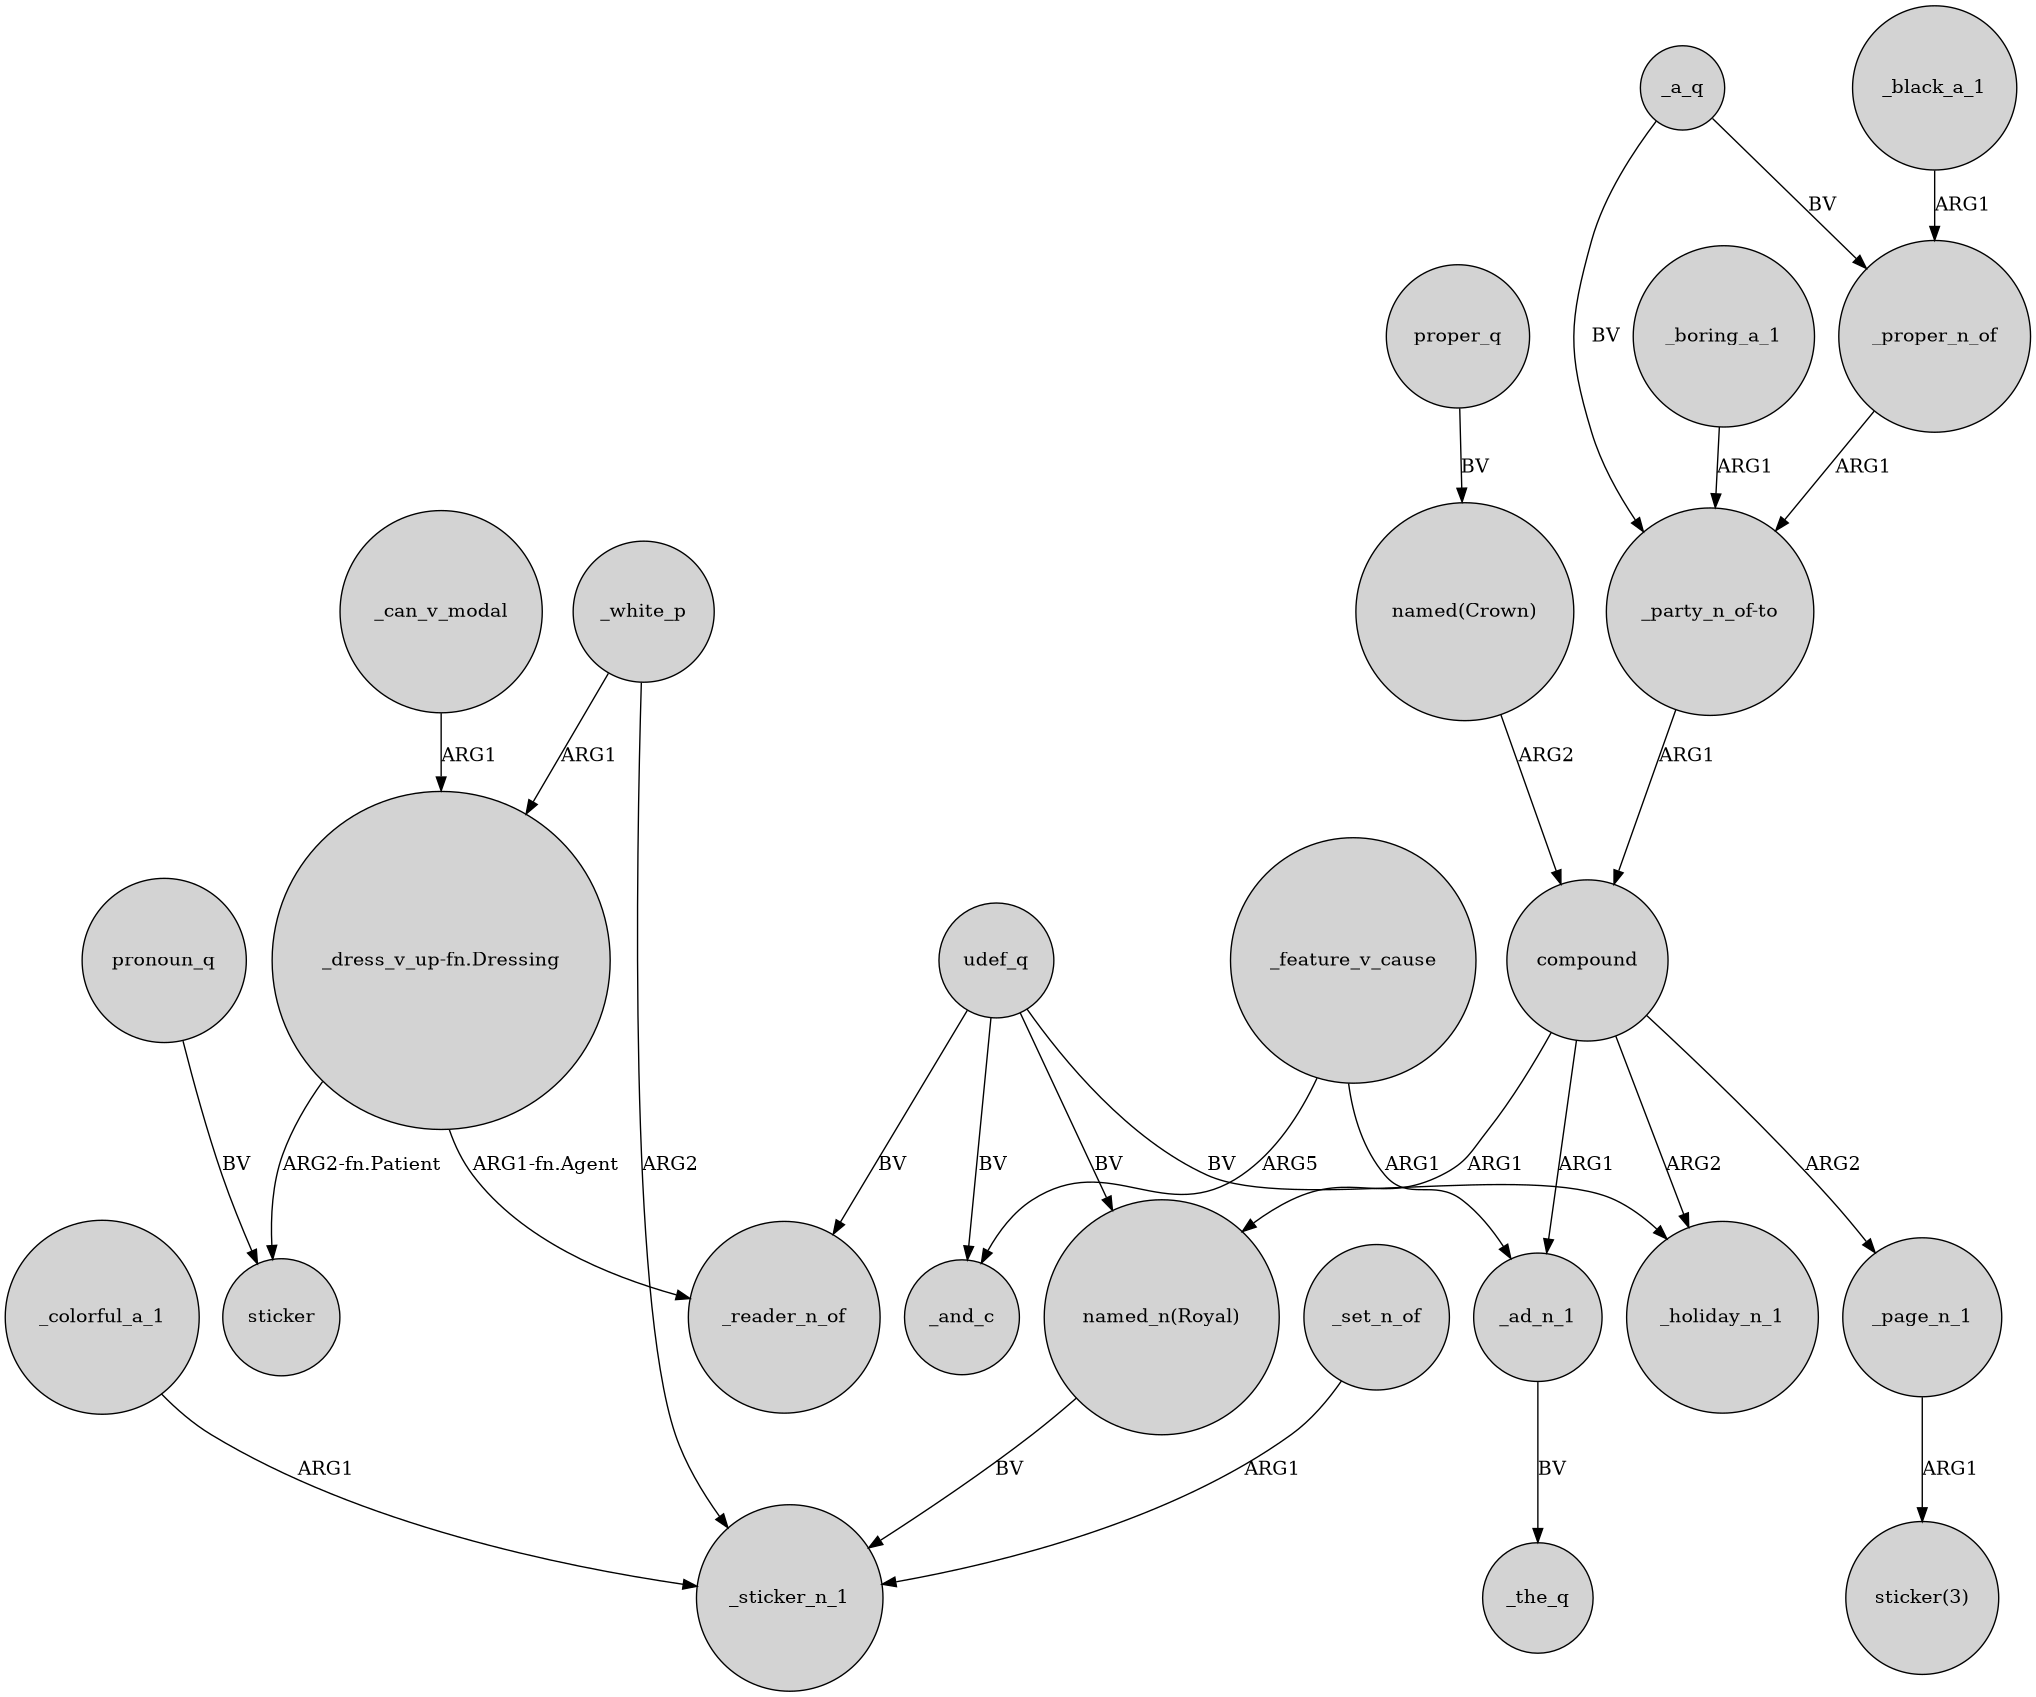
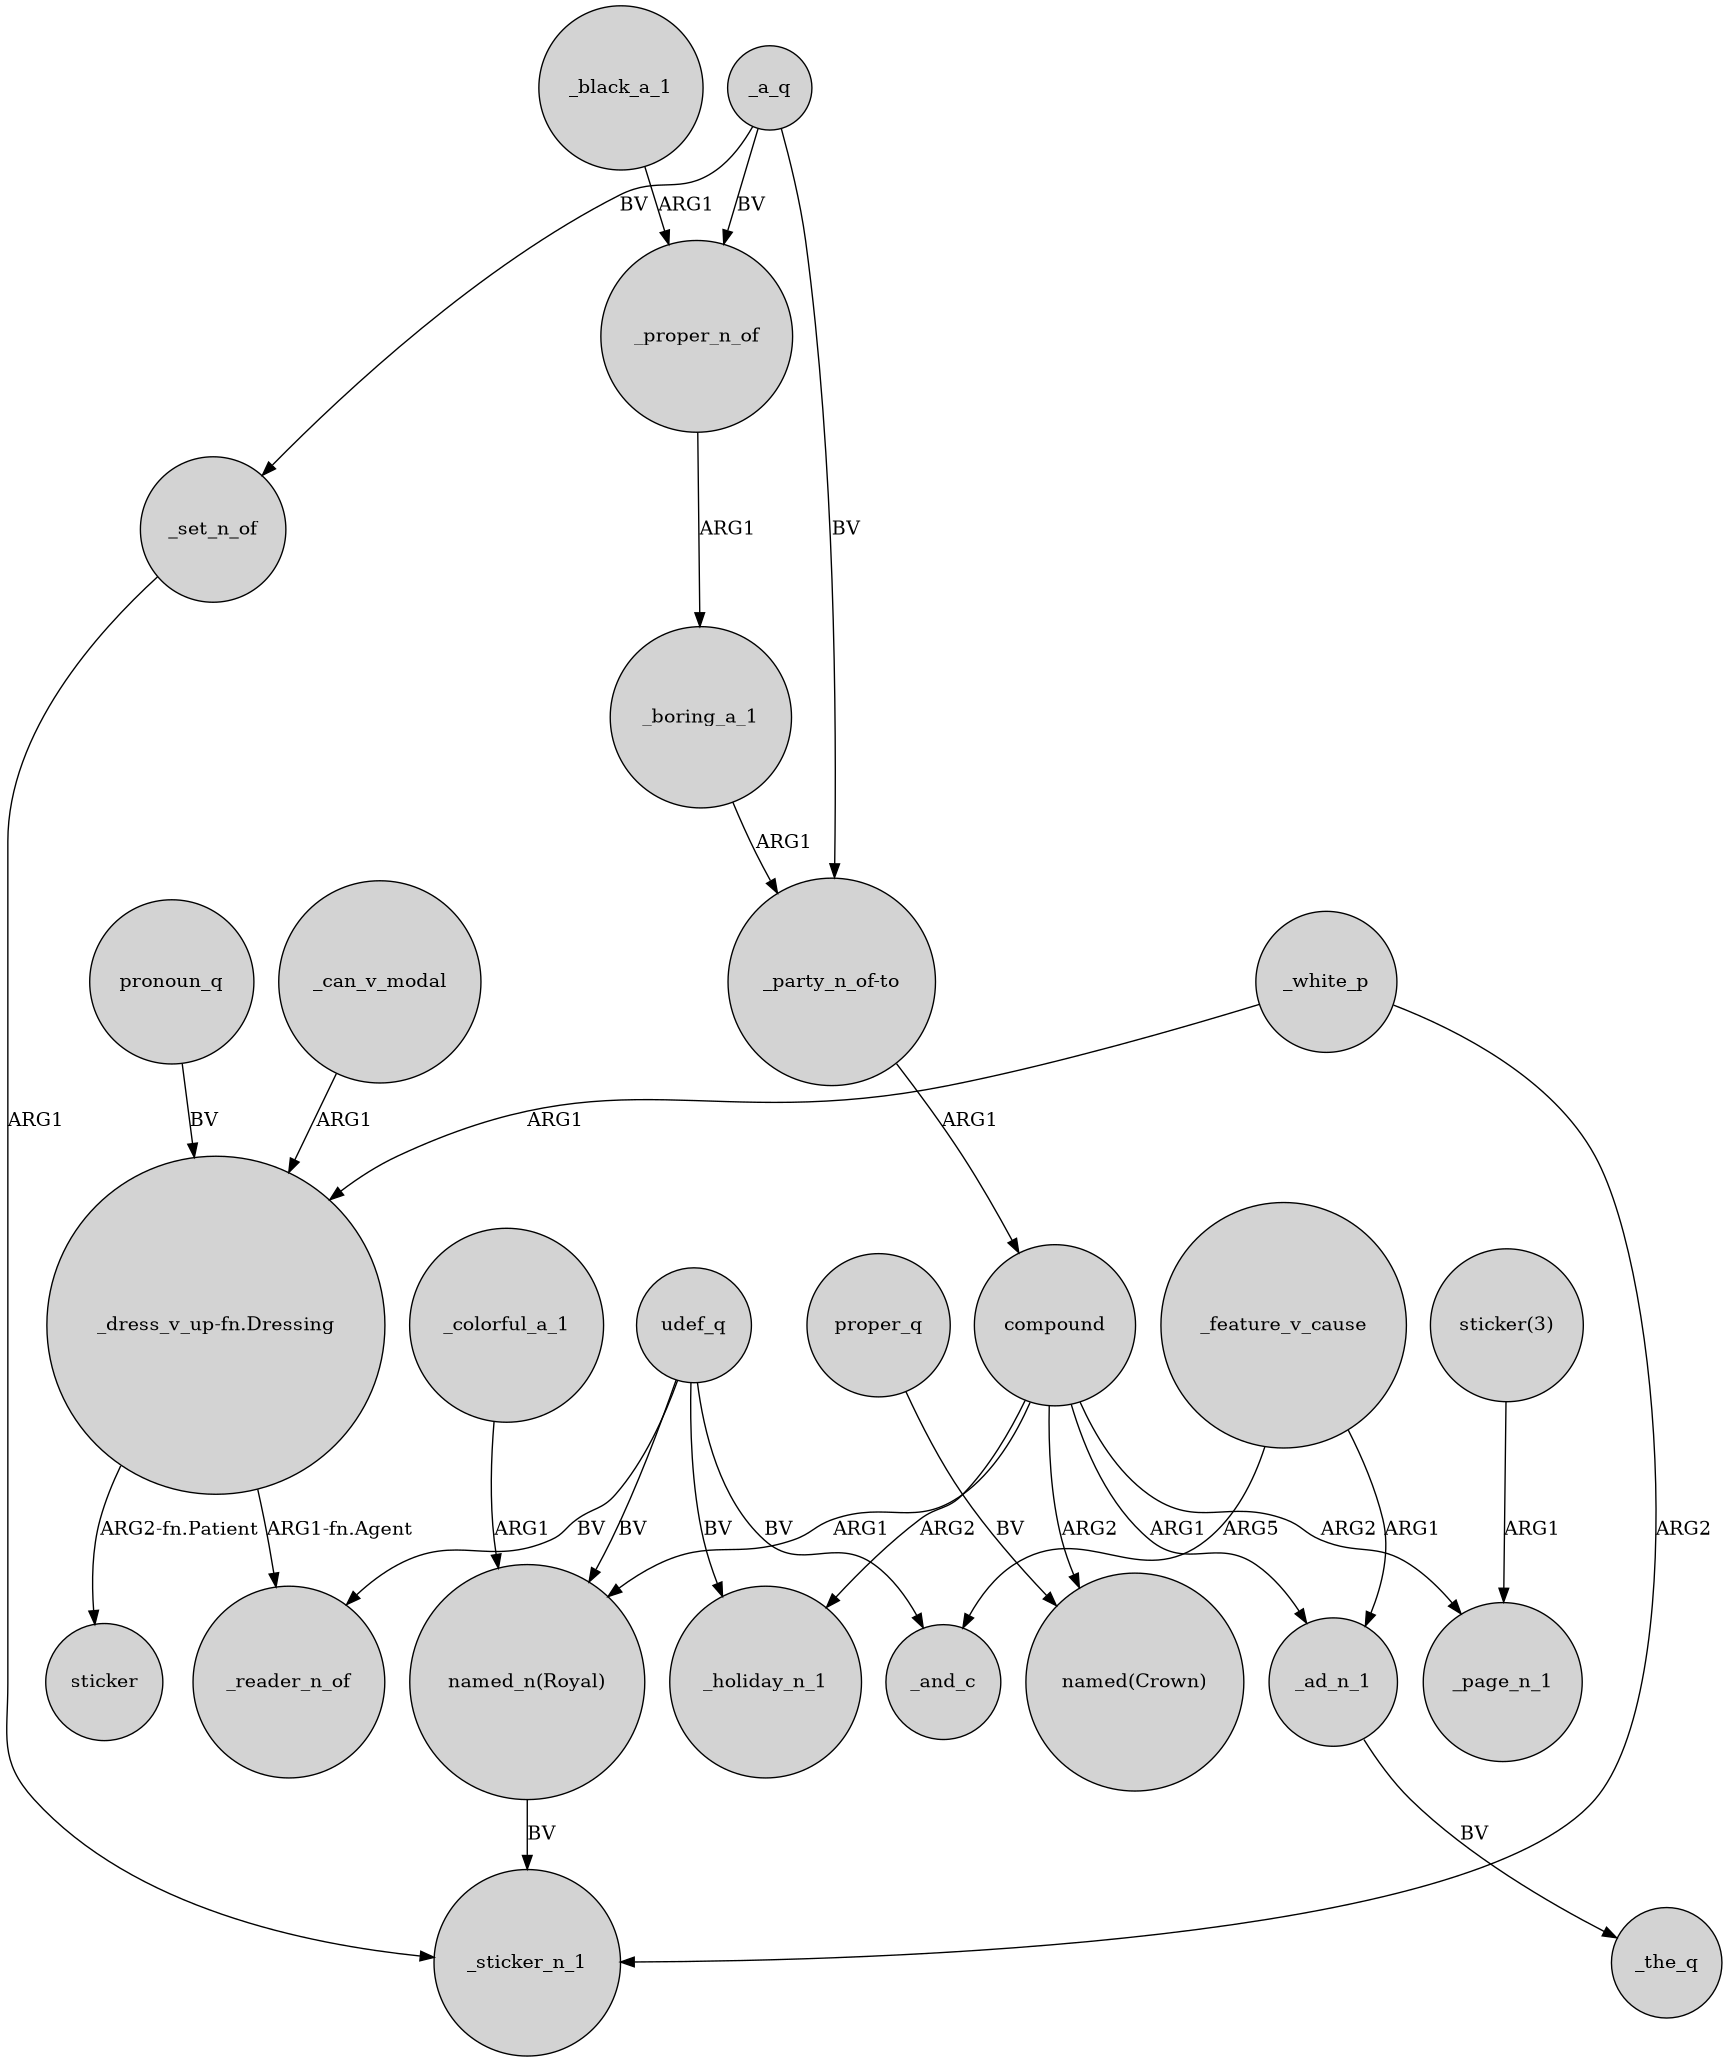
none -> (499, 269)
(1829, 465) -> (699, 522)
(1529, 793) -> (1053, 1492)
(213, 1148) -> (187, 1104)
(1922, 1452) -> (1505, 1495)
(409, 1522) -> (491, 1488)
